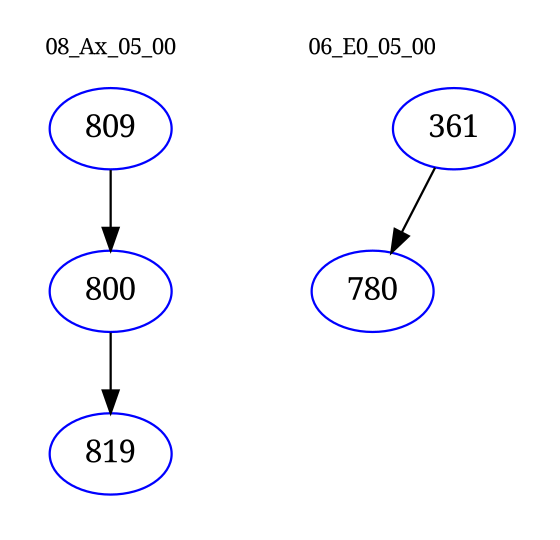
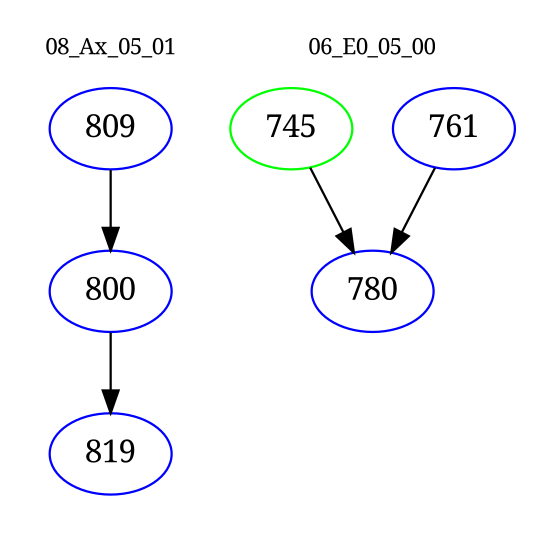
(111, 49) -> (111, 49)
none -> (291, 129)
(454, 129) -> (454, 129)
